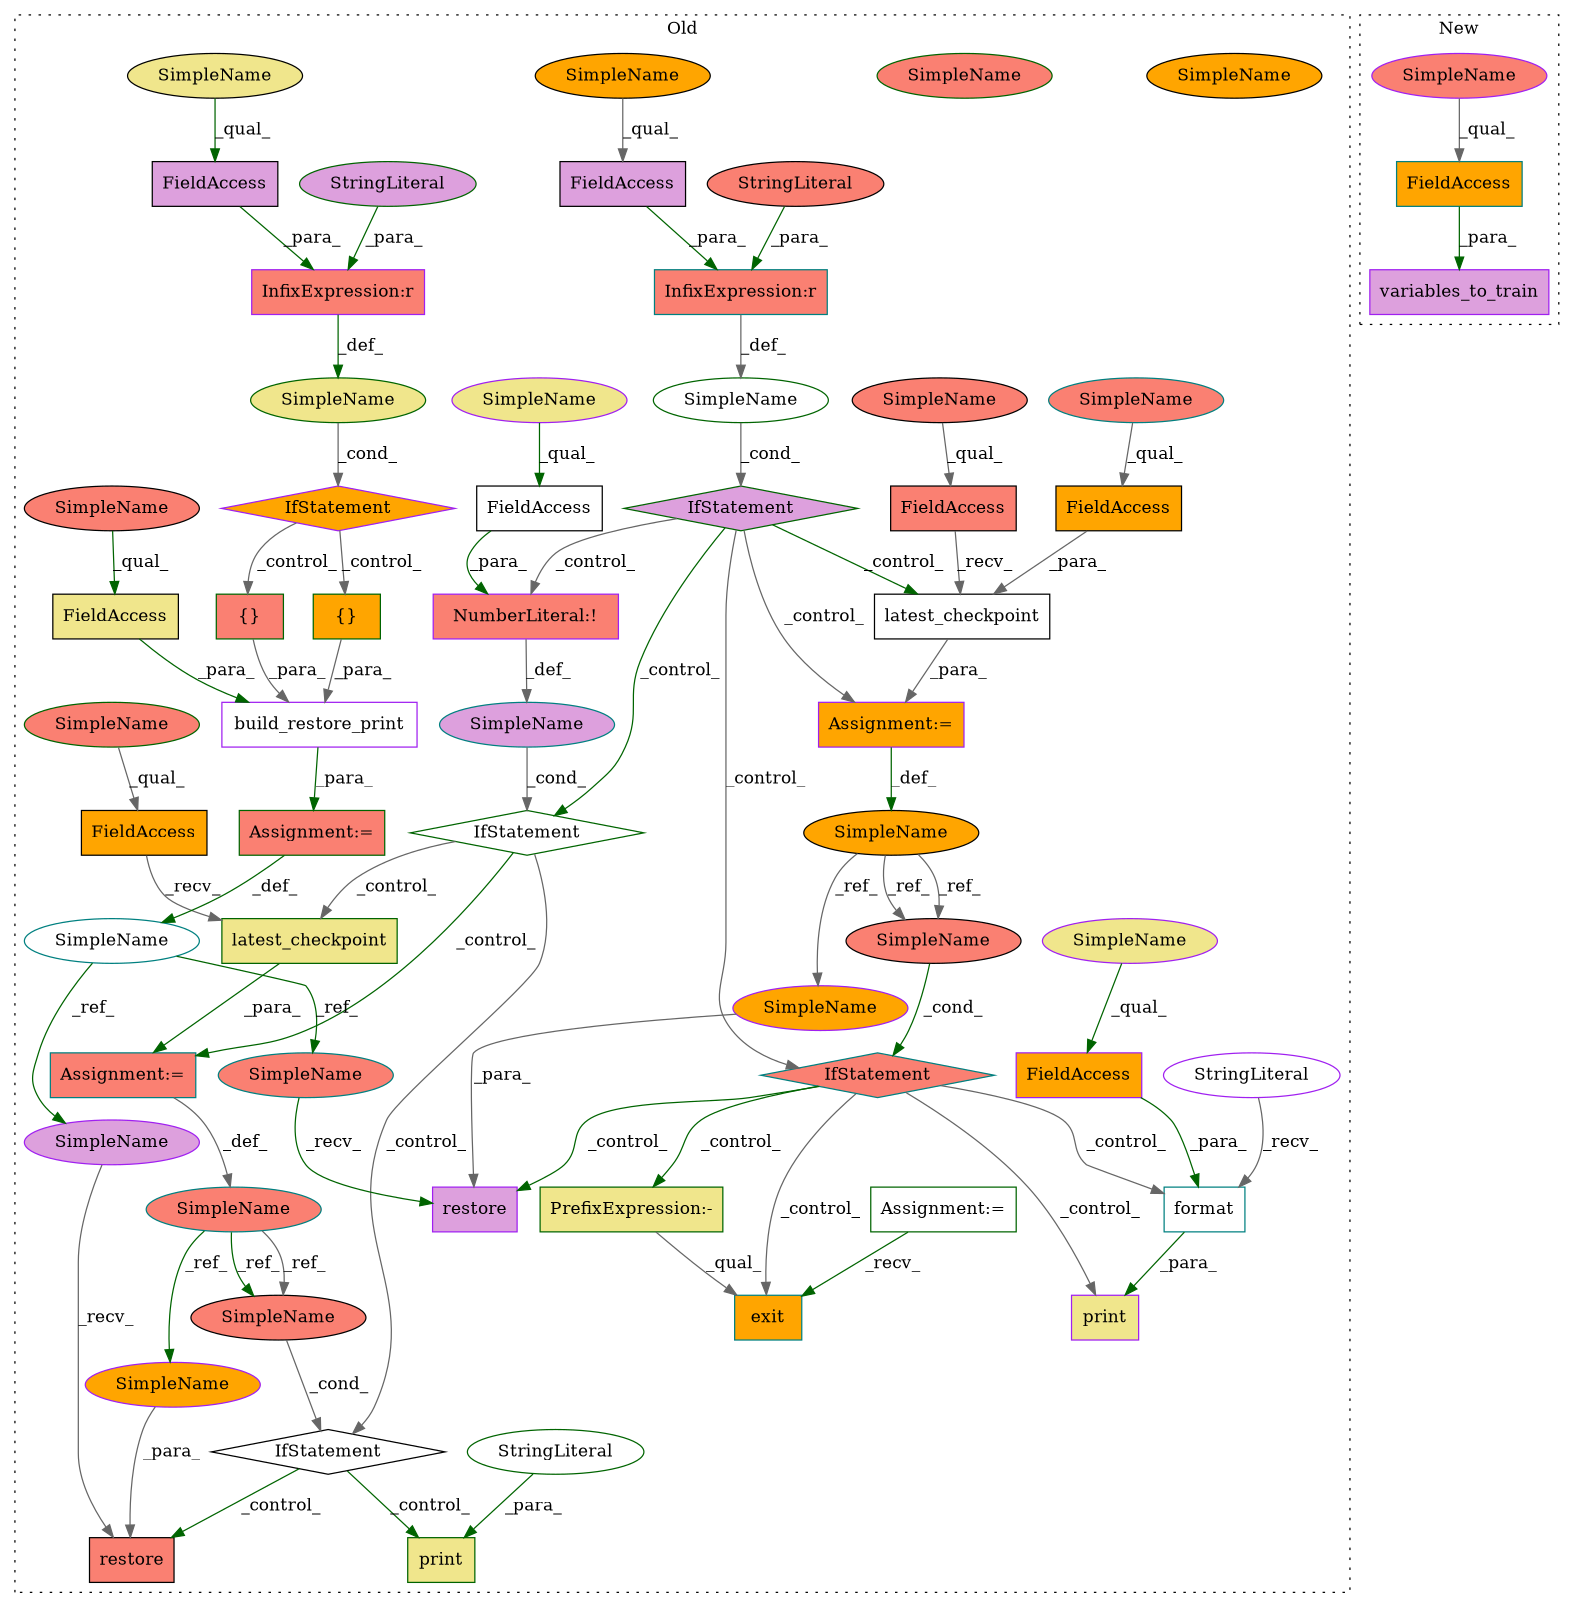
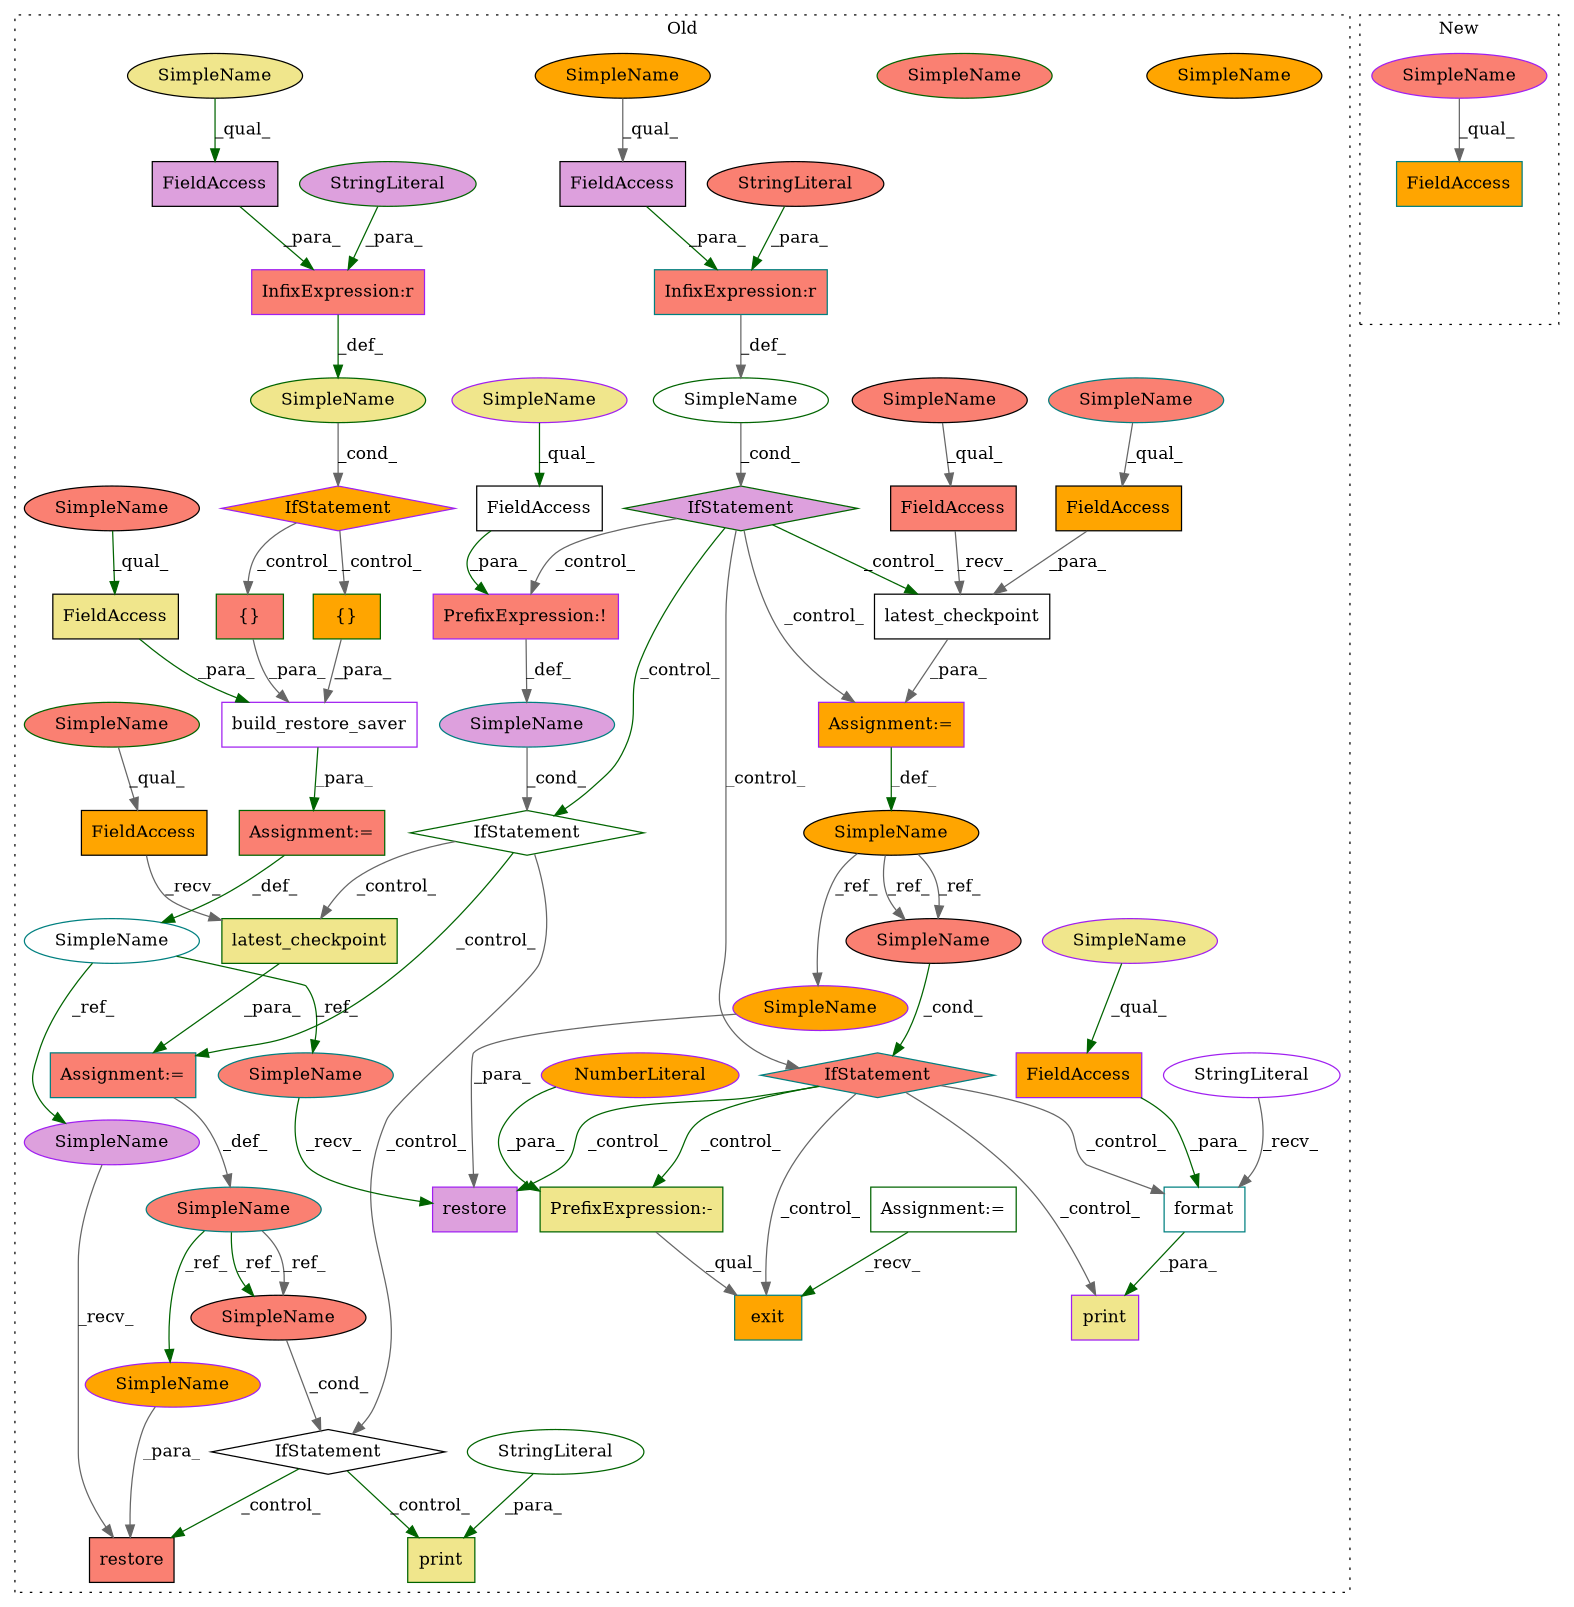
(1459, 292) -> none
(526, 617) -> (526, 617)
(319, 725) -> (319, 725)
none -> (640, 1075)
